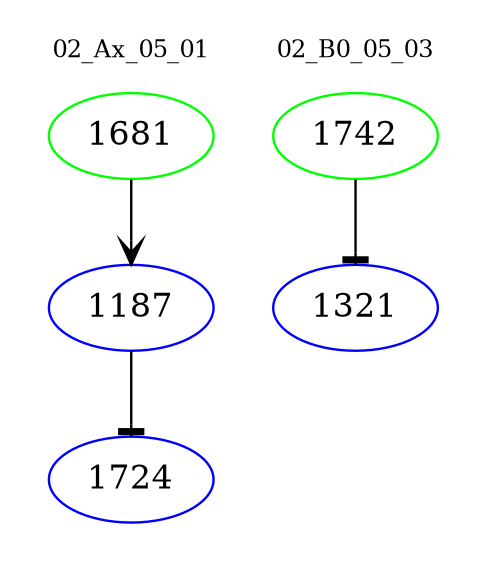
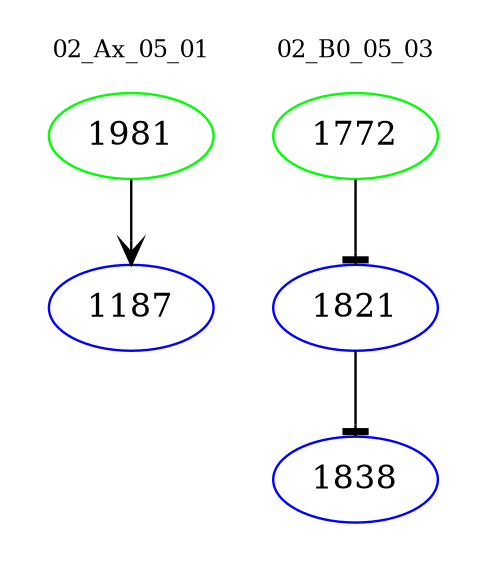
(131, 136) -> (131, 136)
(356, 136) -> (356, 136)
(356, 308) -> (356, 308)
(131, 480) -> none
none -> (356, 480)
